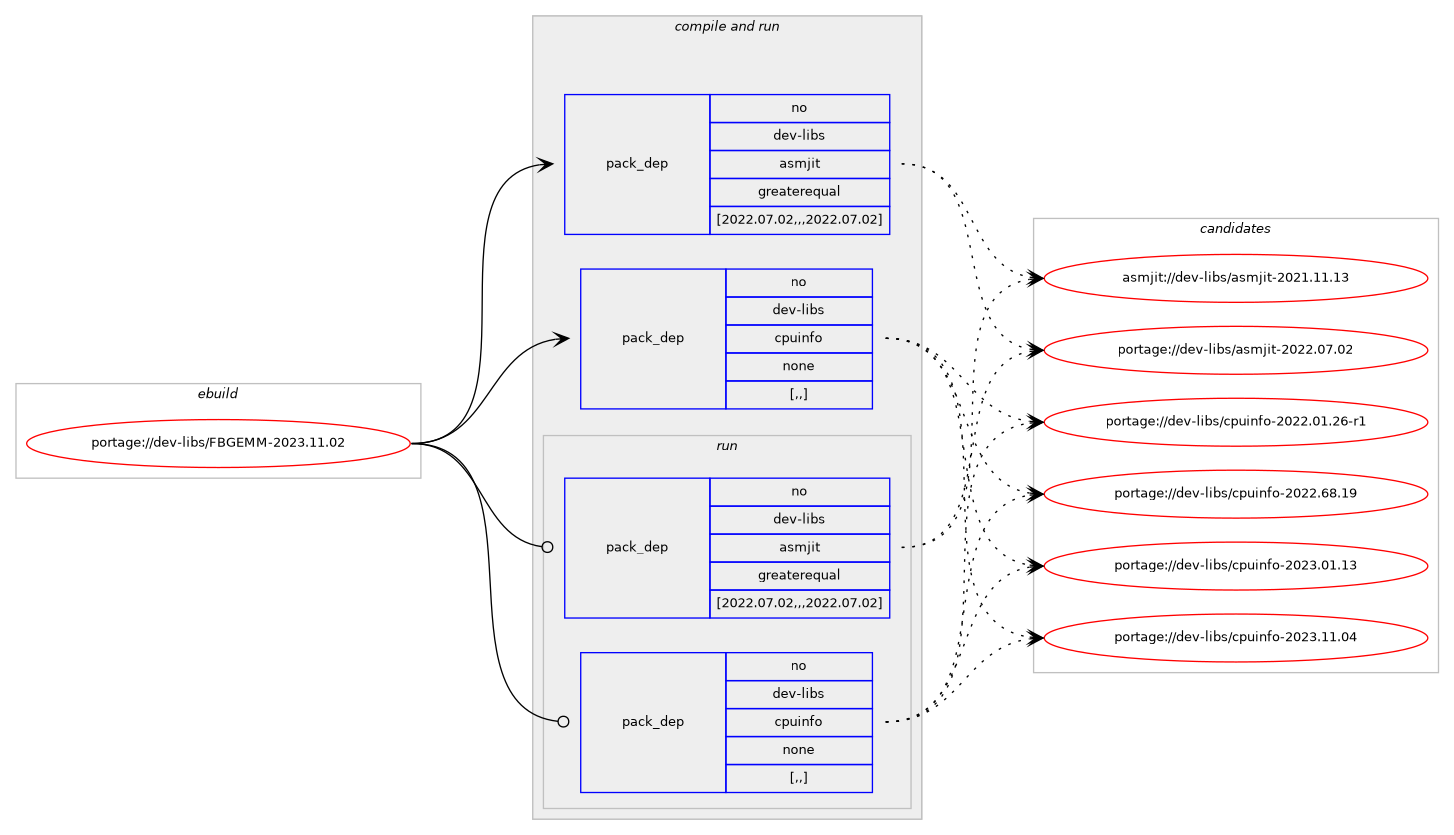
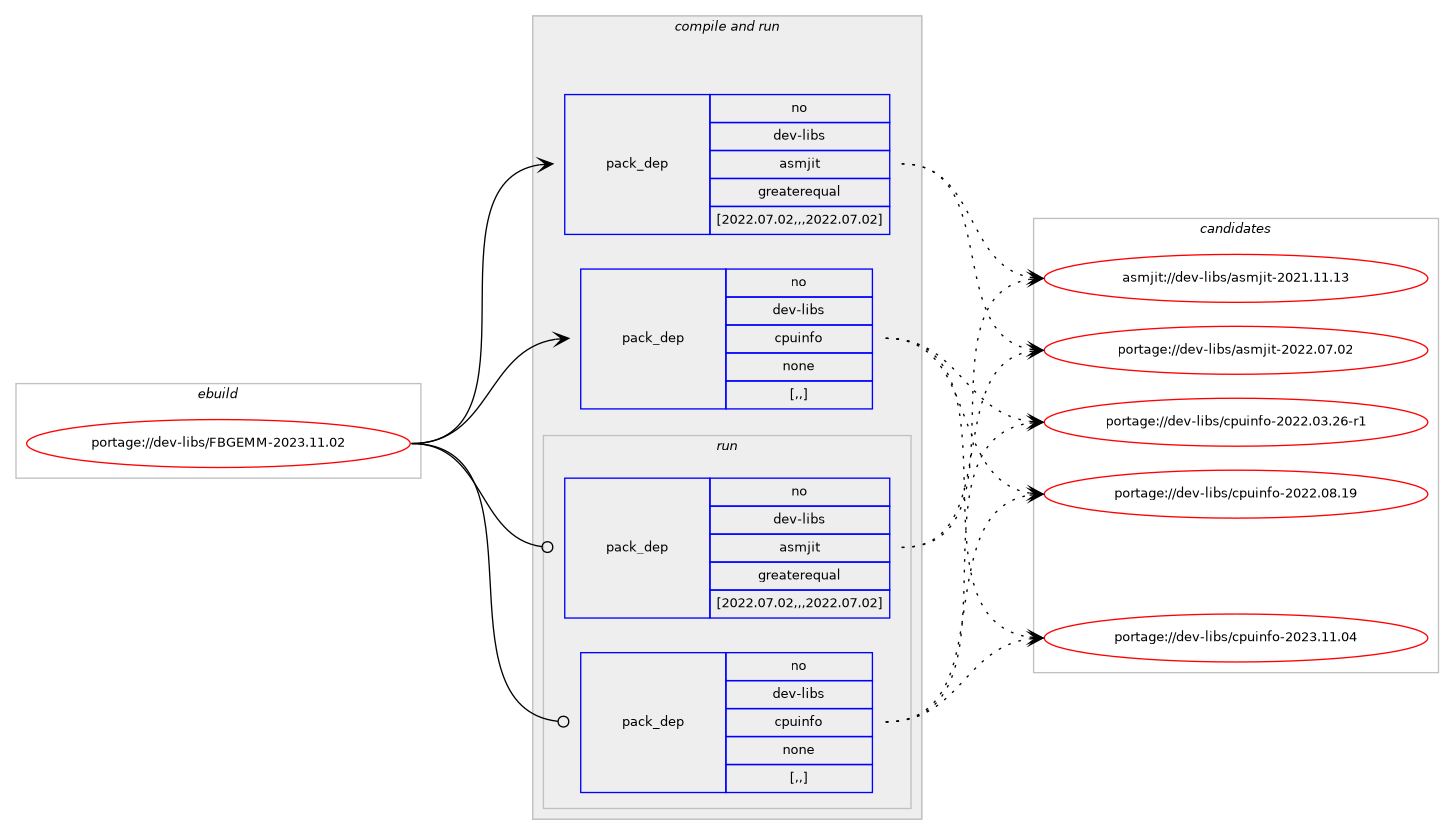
(1236, 422) -> (1236, 422)
(1236, 494) -> (1236, 494)
(1236, 566) -> none
